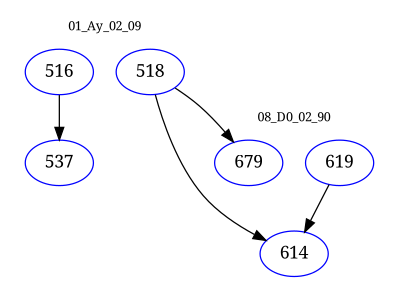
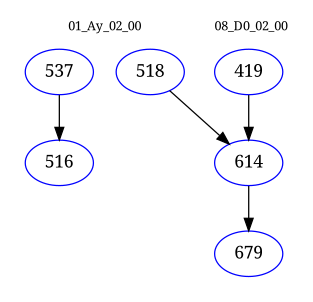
(105, 27) -> (105, 27)
(59, 111) -> (59, 111)
(294, 118) -> (251, 27)
(213, 119) -> (249, 202)
(340, 163) -> (249, 72)
